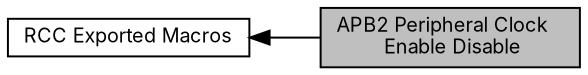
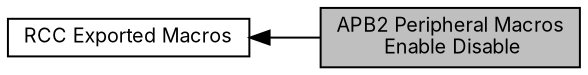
(450, 38) -> (450, 38)
